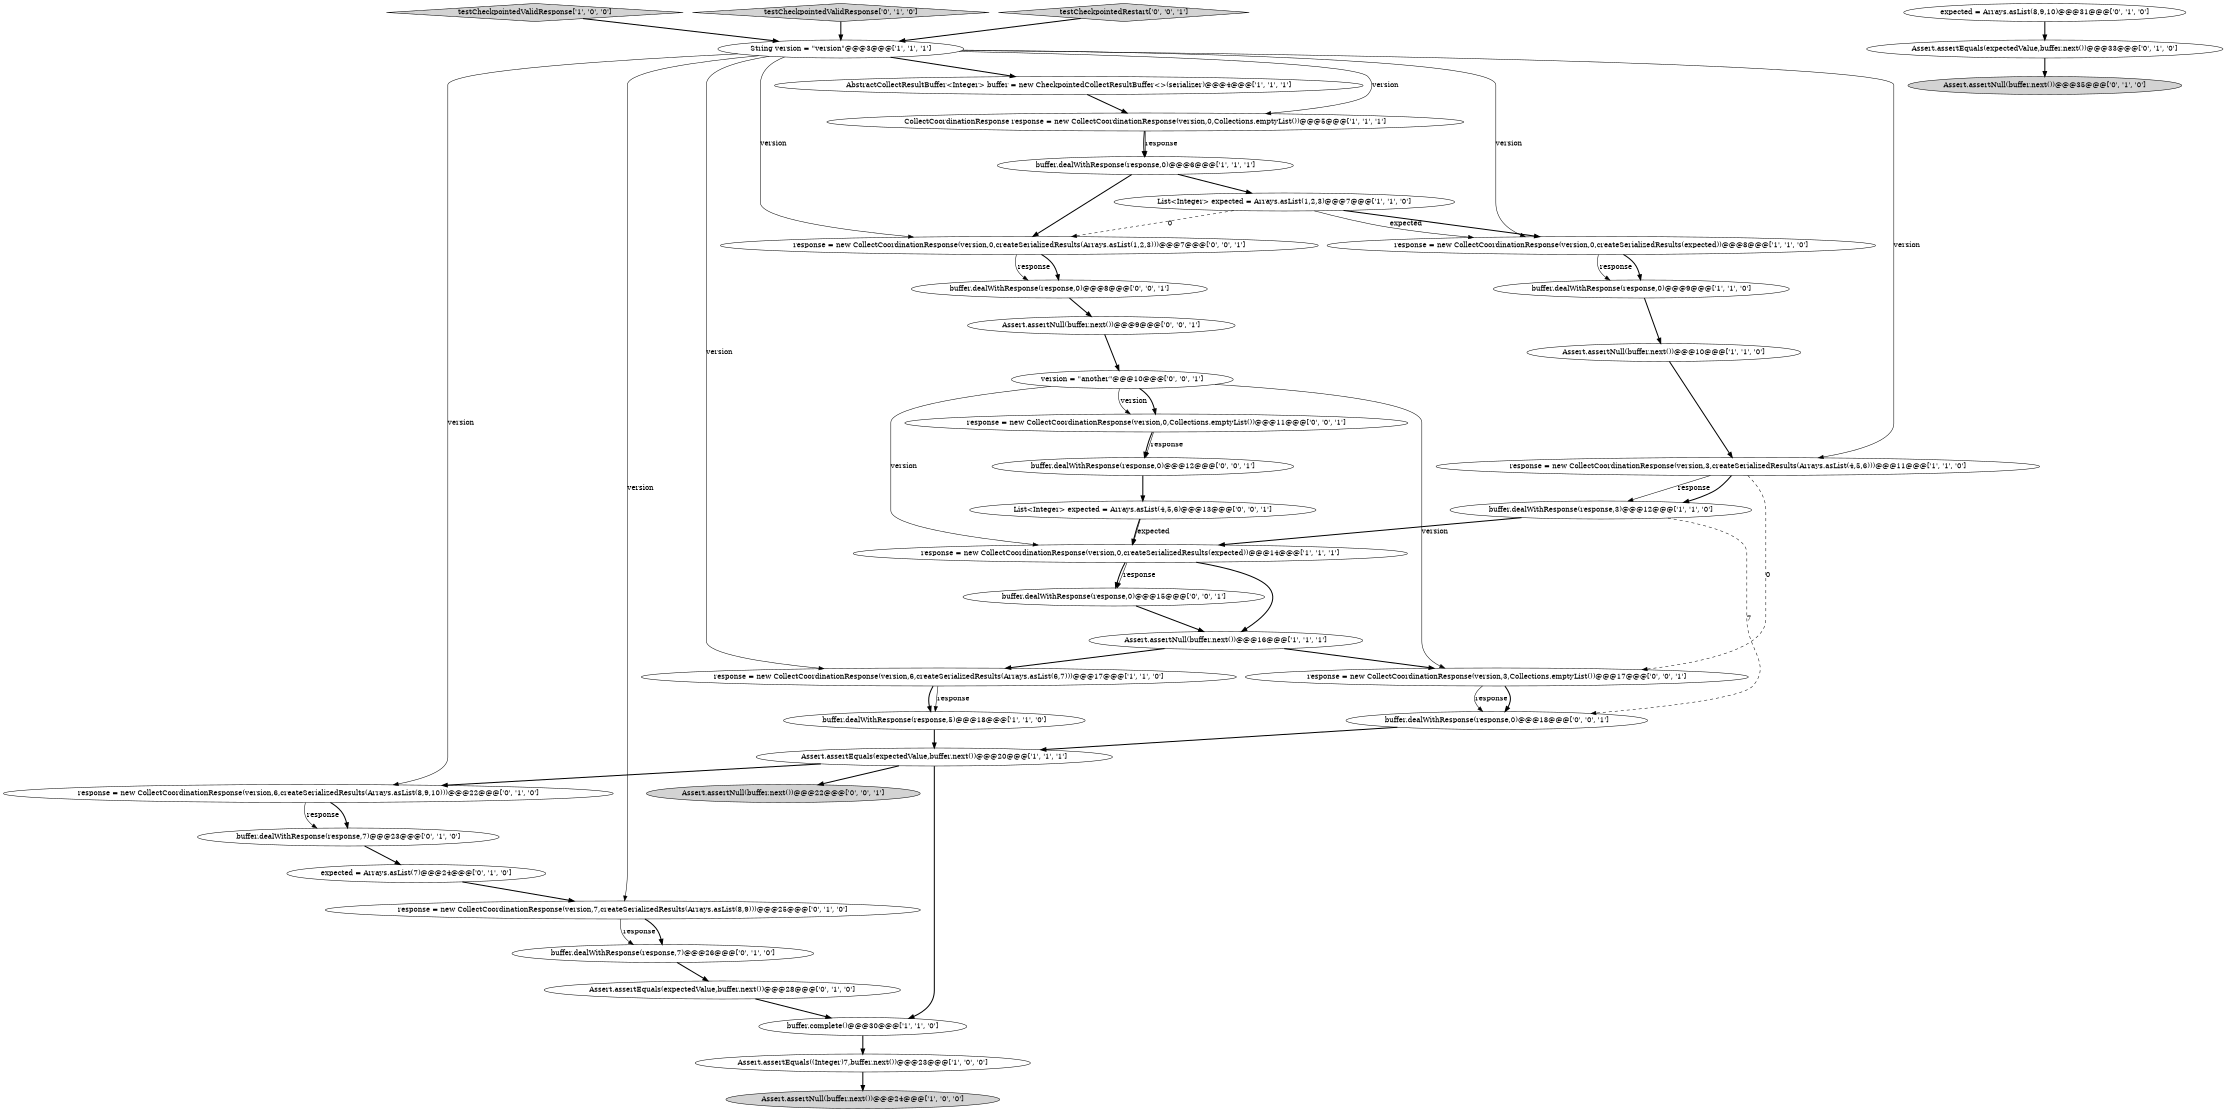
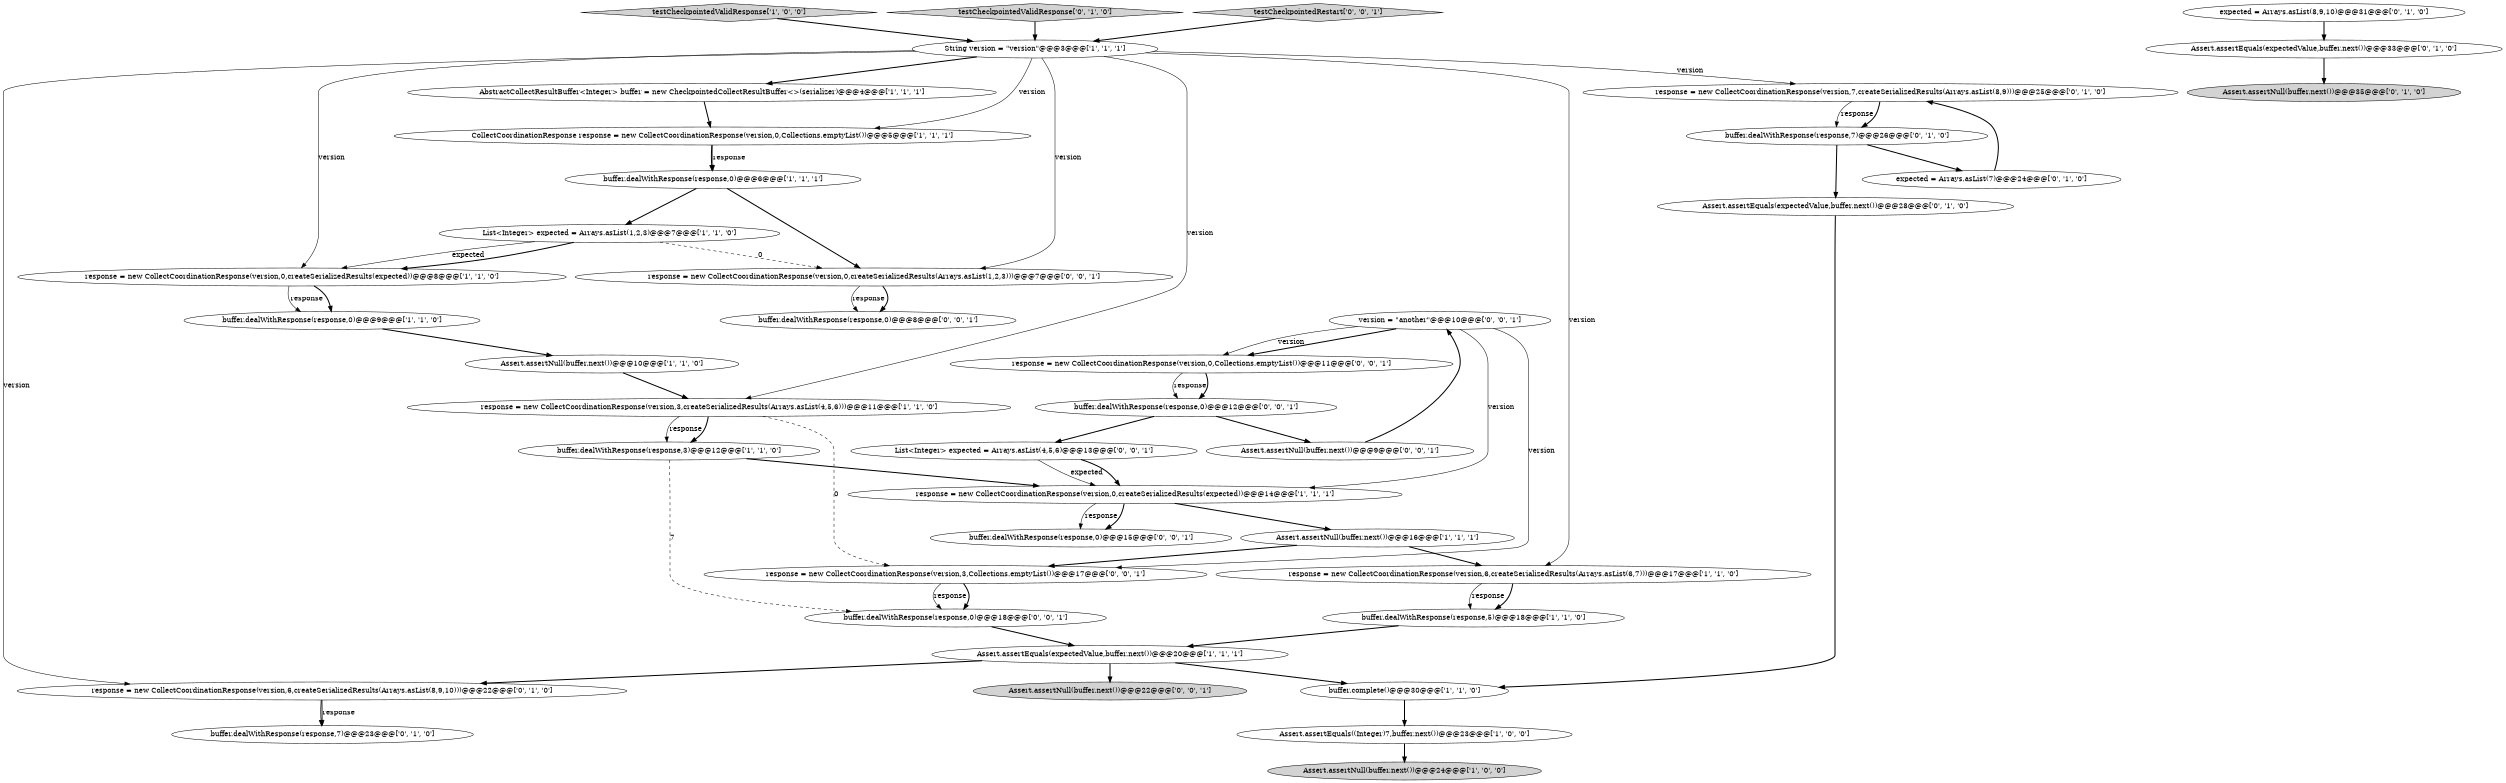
(1078, 306) -> (1261, 429)
(1167, 618) -> none
(380, 854) -> (1912, 157)
